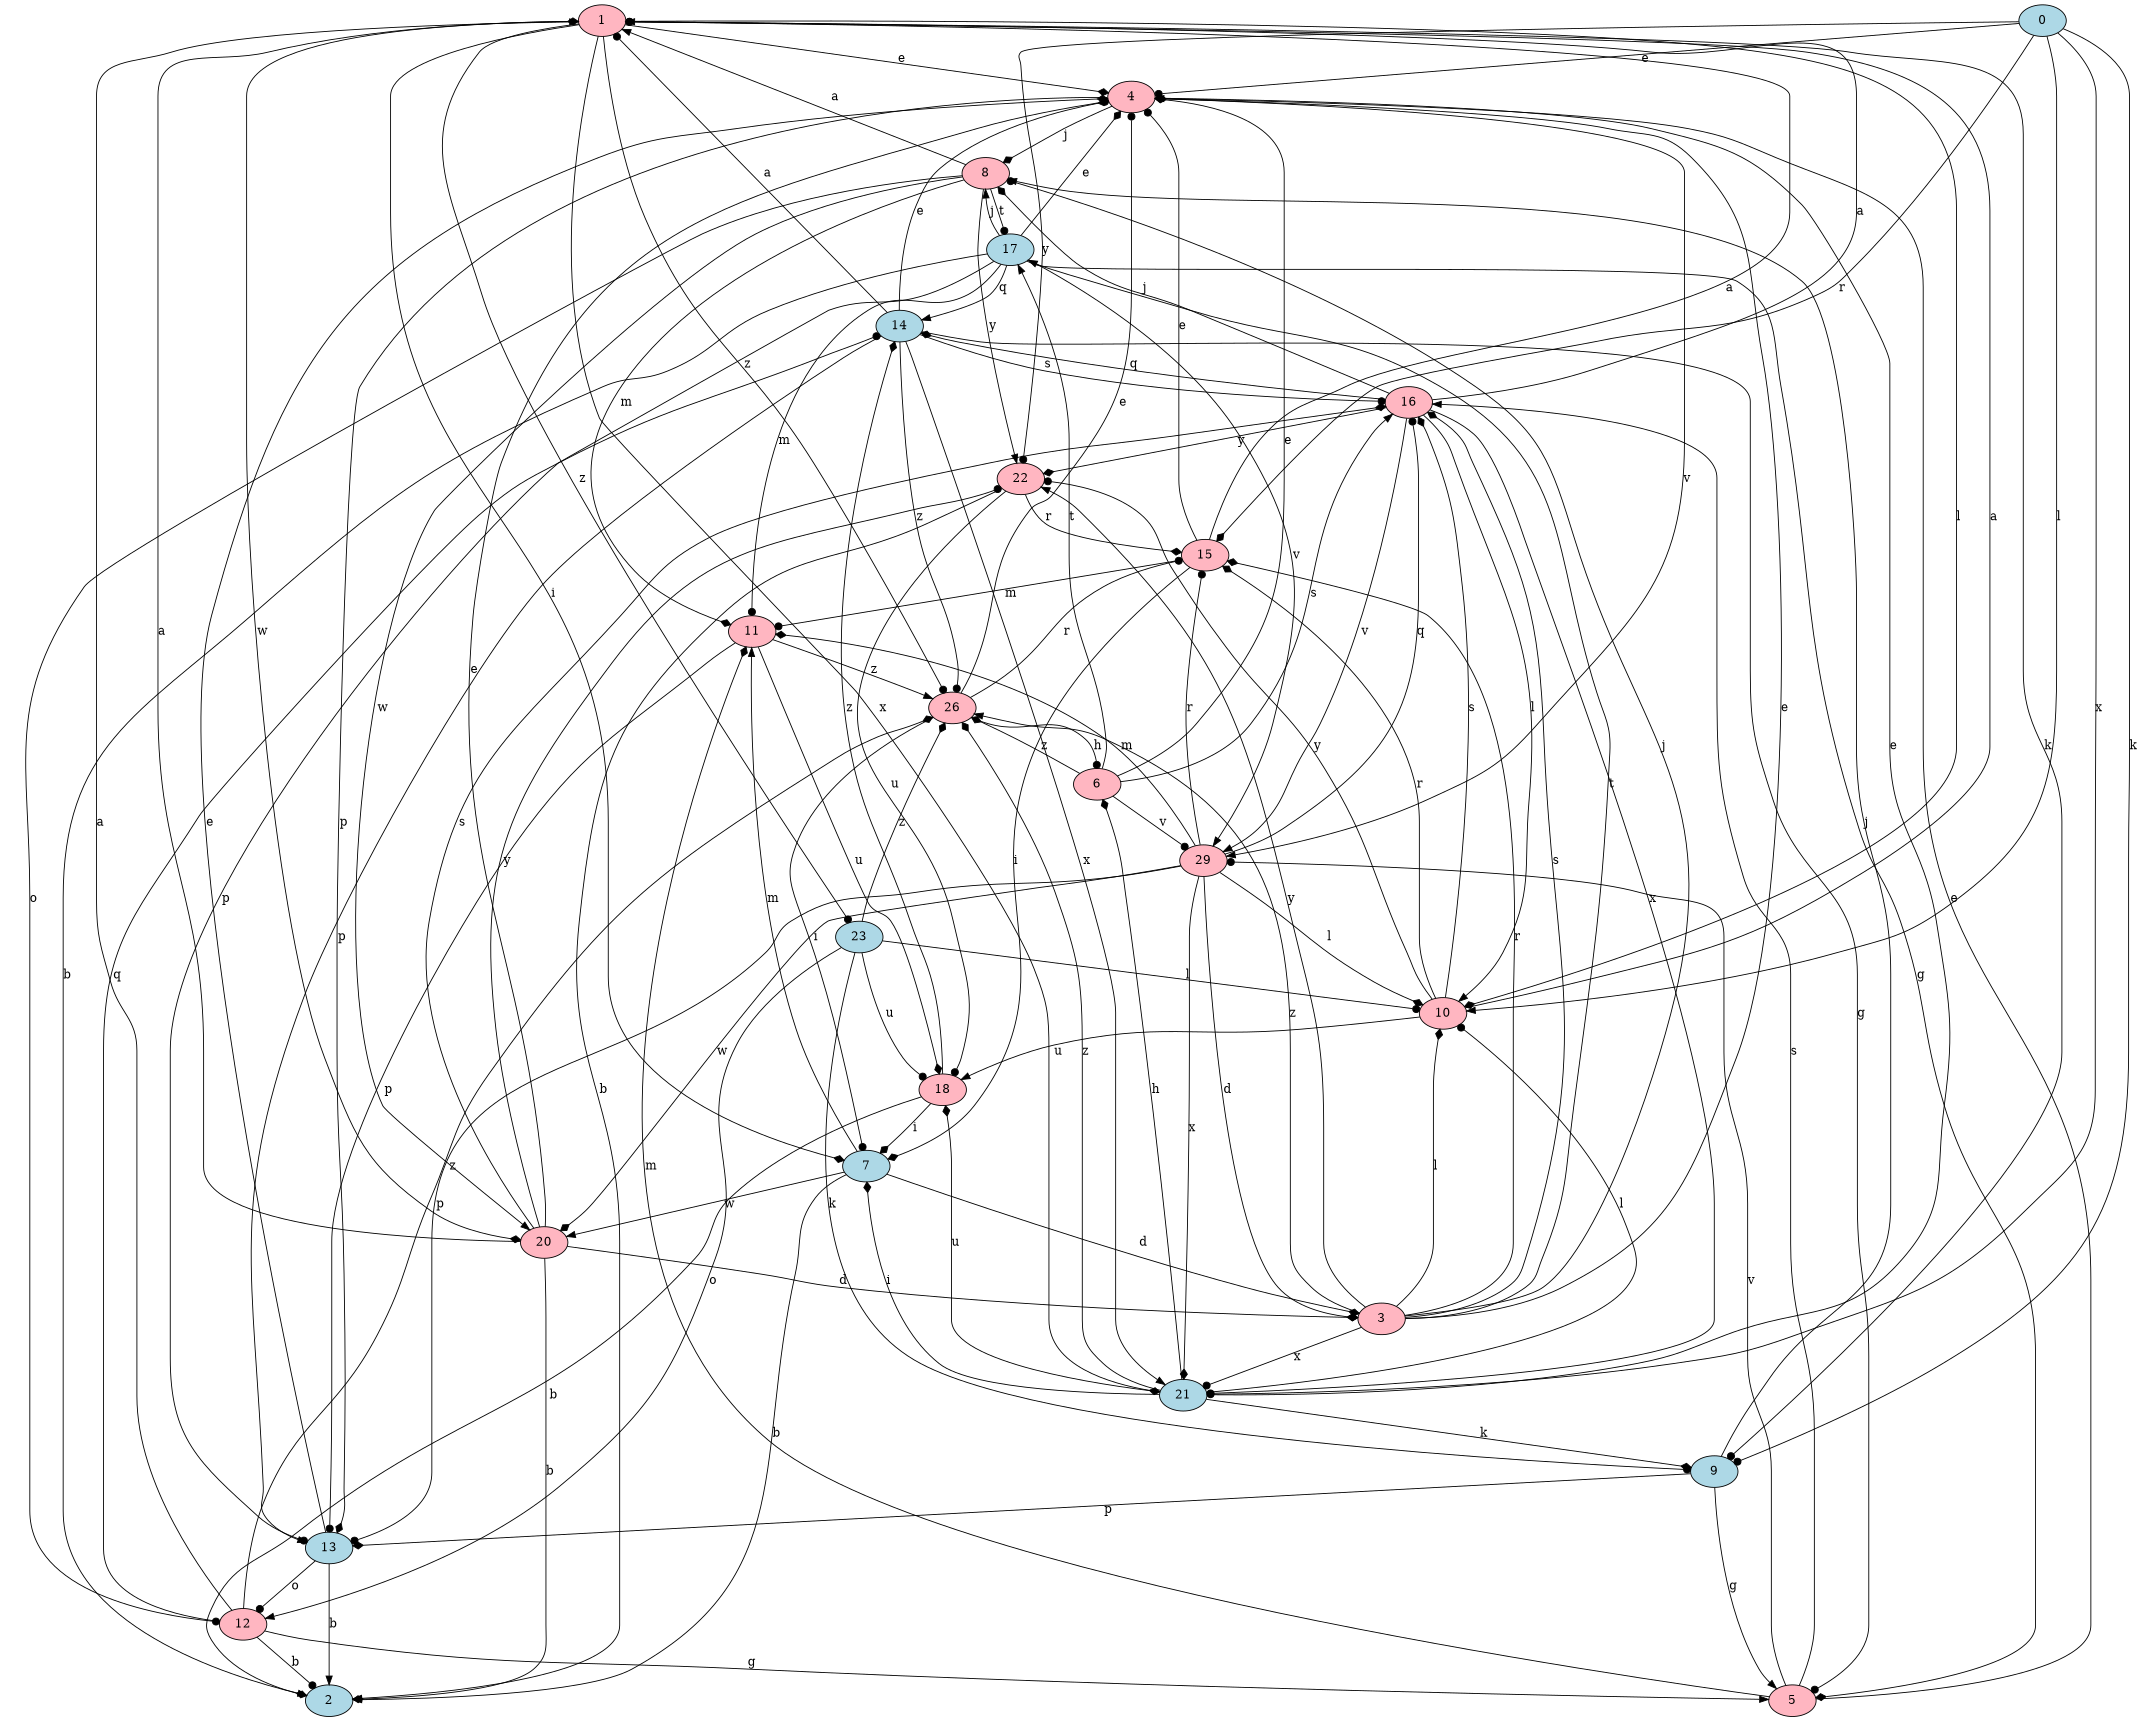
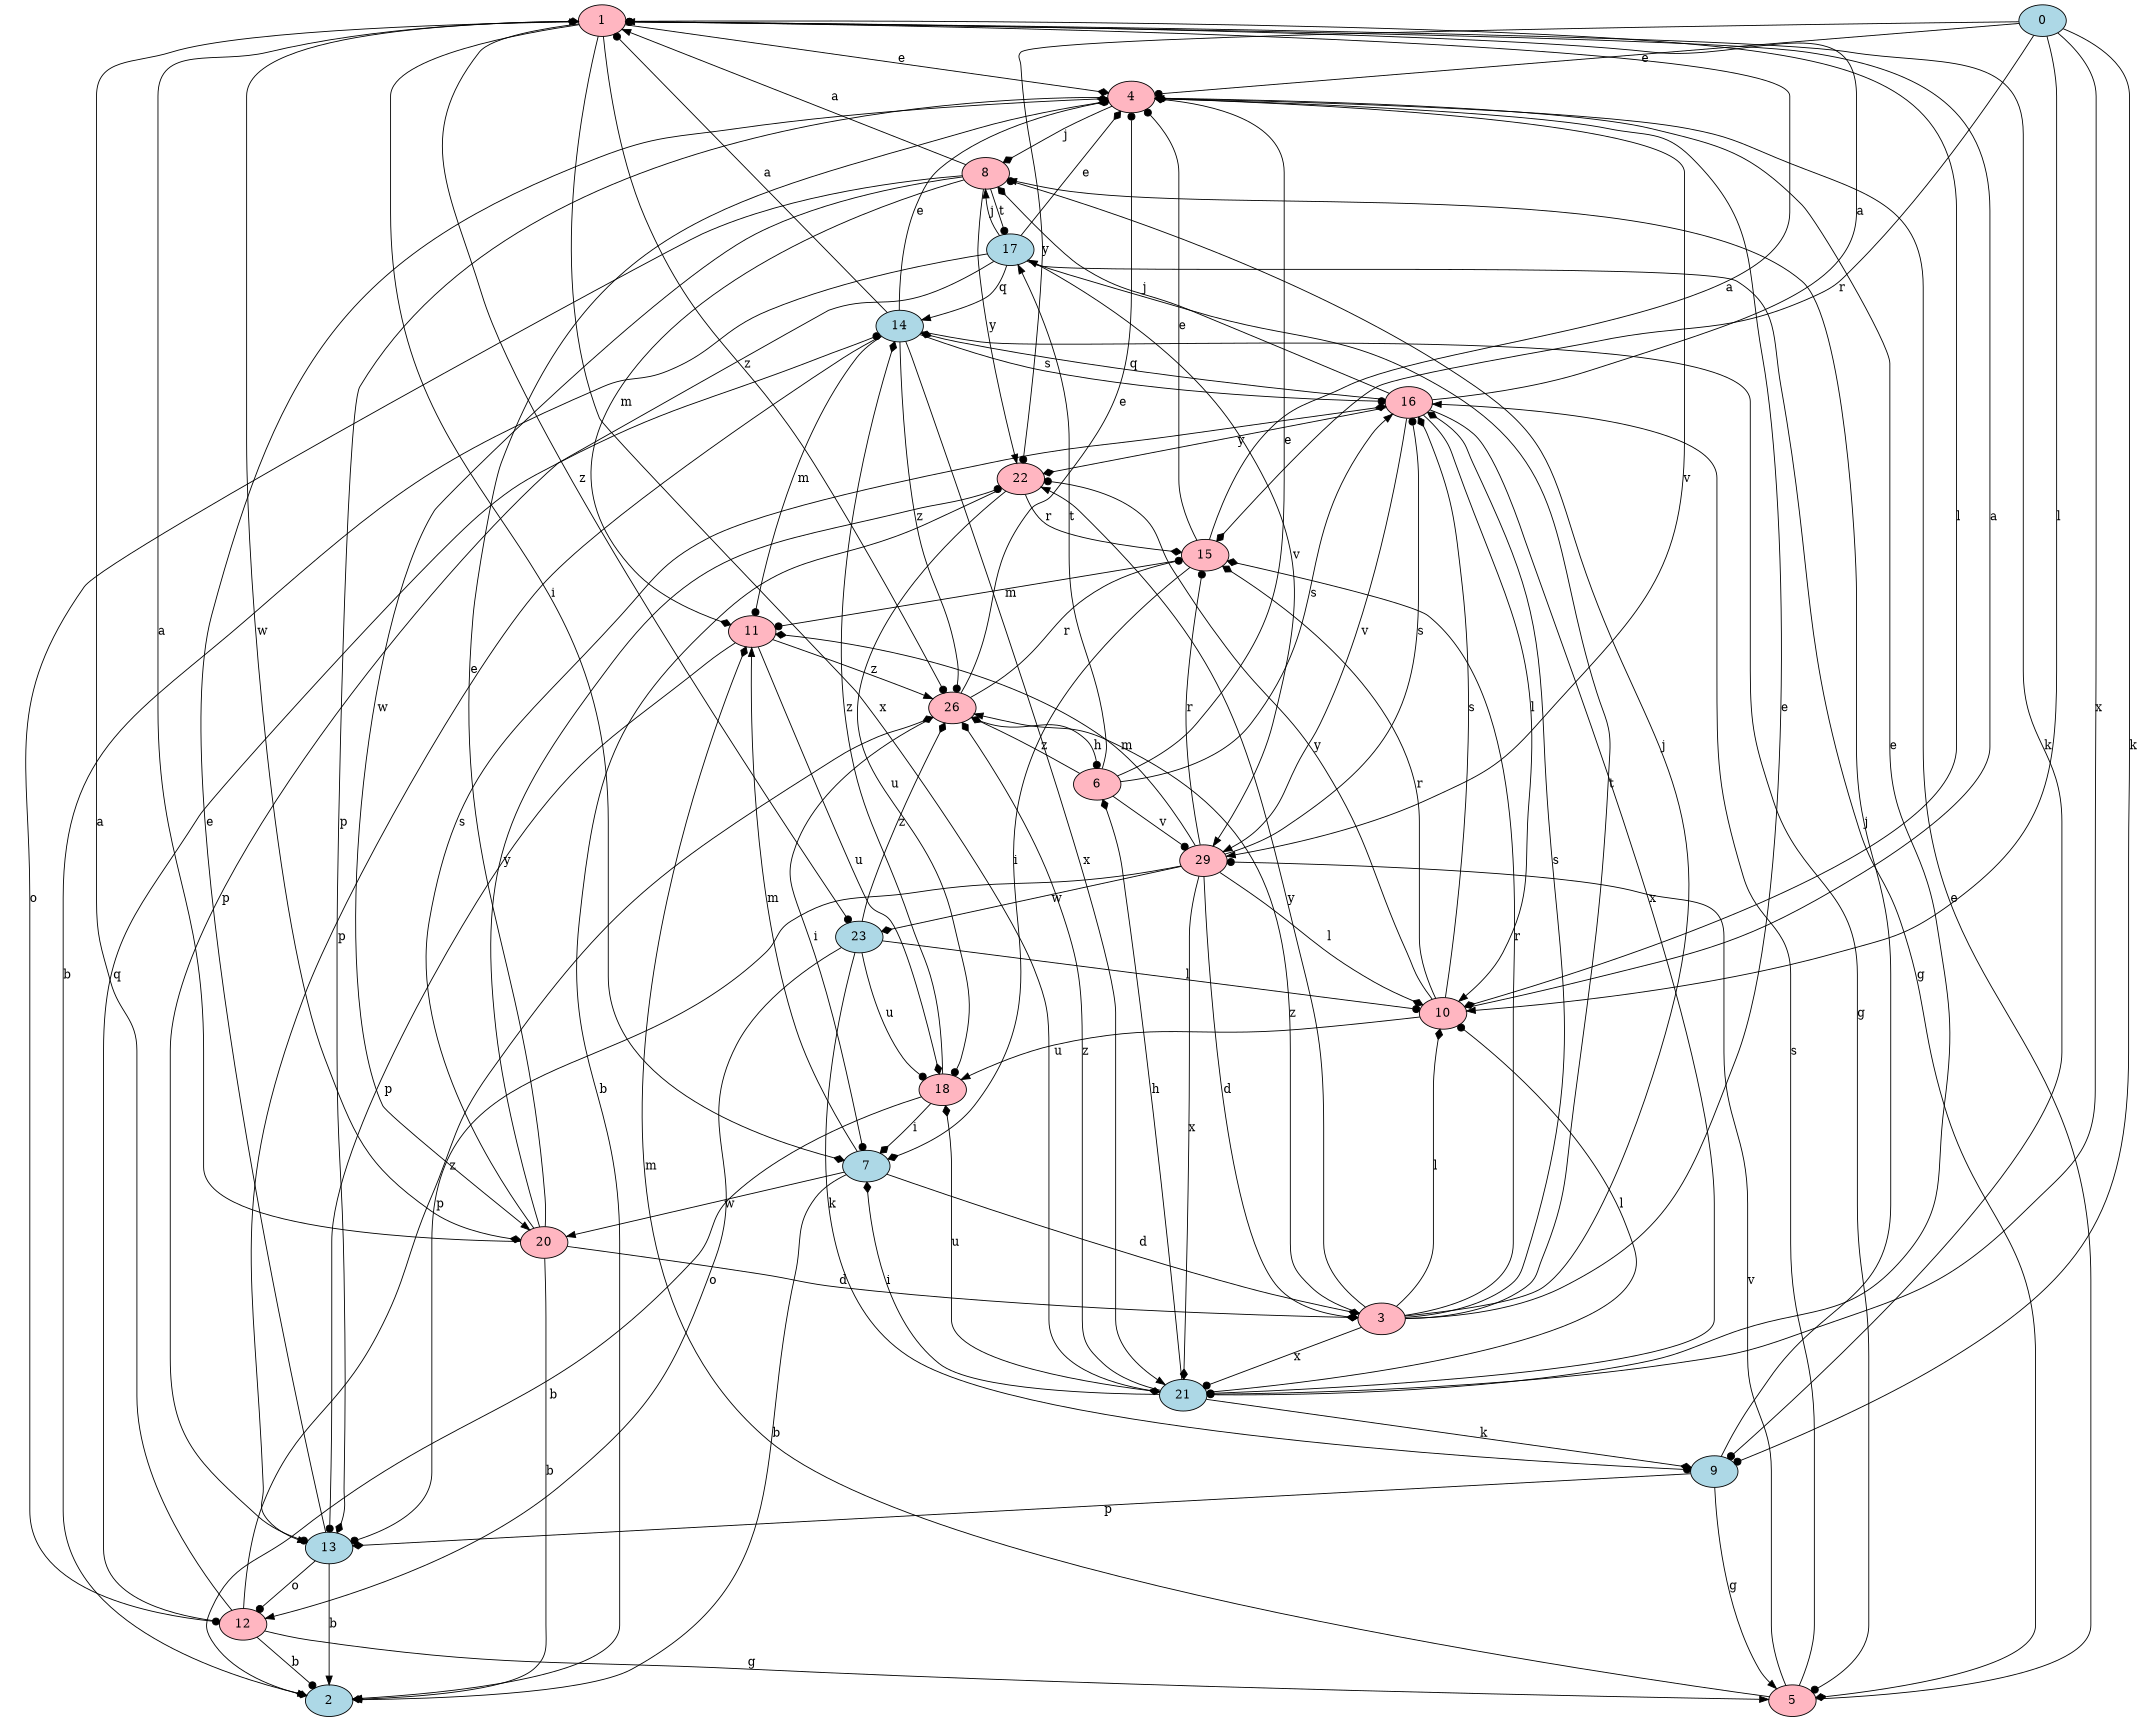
(813, 367) -> (799, 462)
(1421, 632) -> (1421, 632)
(826, 923) -> (1037, 898)
